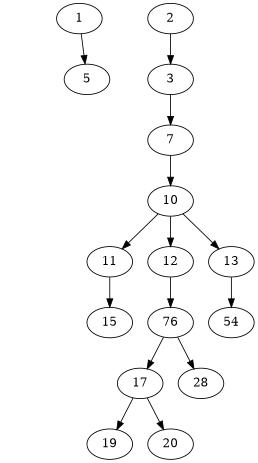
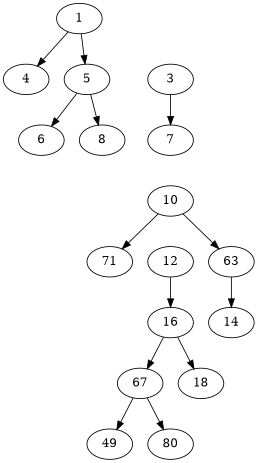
(171, 19) -> none
none -> (26, 79)
none -> (41, 140)
none -> (102, 140)
(171, 166) -> none
(171, 227) -> none
(110, 262) -> (110, 262)
(231, 262) -> (231, 262)
(110, 323) -> none
(171, 323) -> (171, 323)
(231, 323) -> (231, 323)
(140, 383) -> (140, 383)
(201, 383) -> (201, 383)
(110, 444) -> (110, 444)
(171, 444) -> (171, 444)
